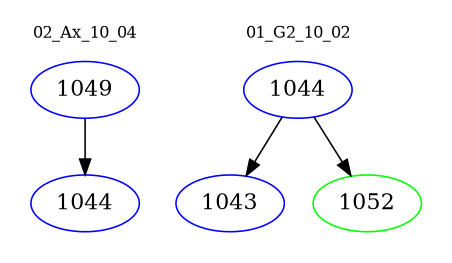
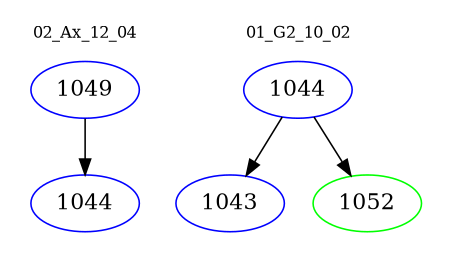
(85, 34) -> (85, 34)
